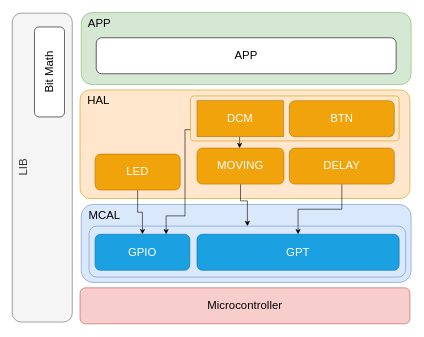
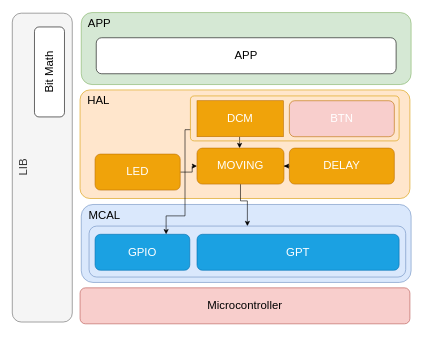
(342, 119) -> (342, 119)
(298, 209) -> (286, 166)
(138, 212) -> (192, 168)
